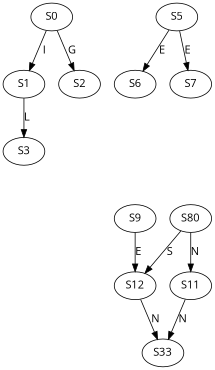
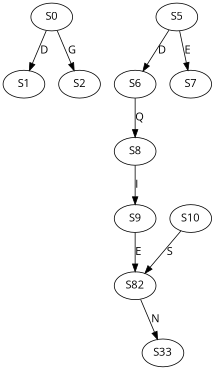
(44, 51) -> (44, 51)
(162, 51) -> (162, 51)
(24, 151) -> none
none -> (135, 151)
(191, 219) -> (191, 219)
(135, 286) -> (135, 286)
(191, 286) -> none
